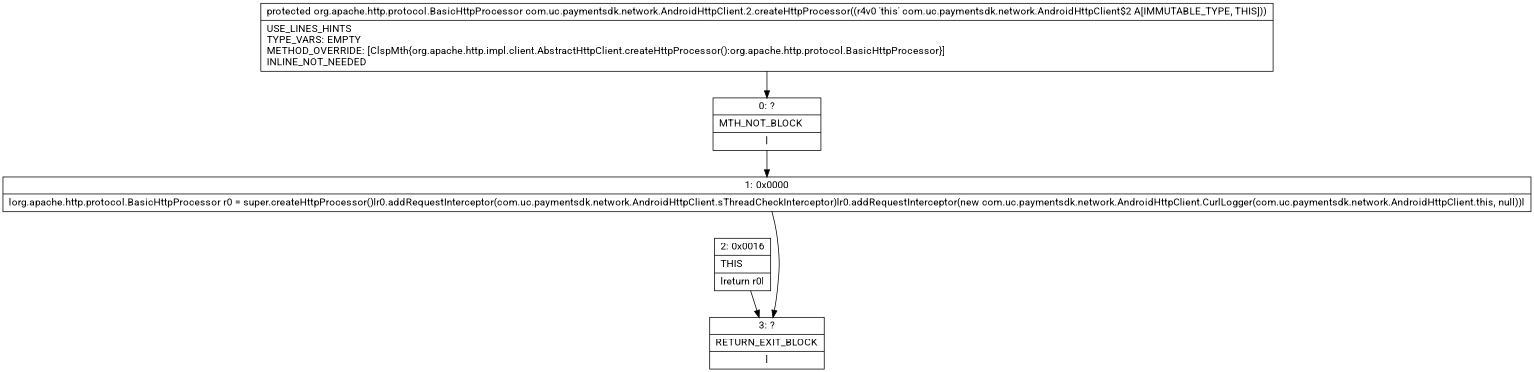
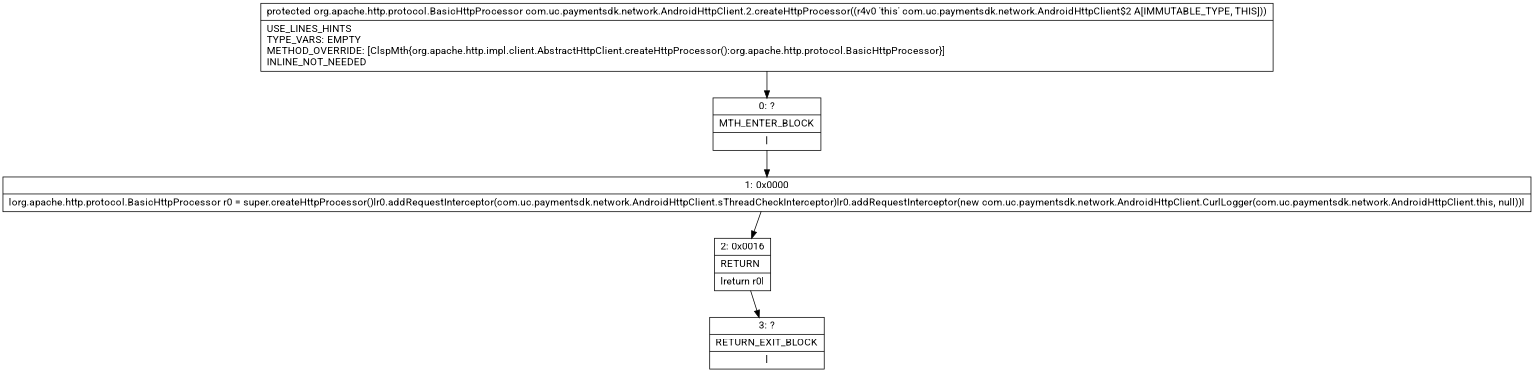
(761, 123) -> (767, 123)
(779, 261) -> (758, 221)
(732, 264) -> (740, 264)
